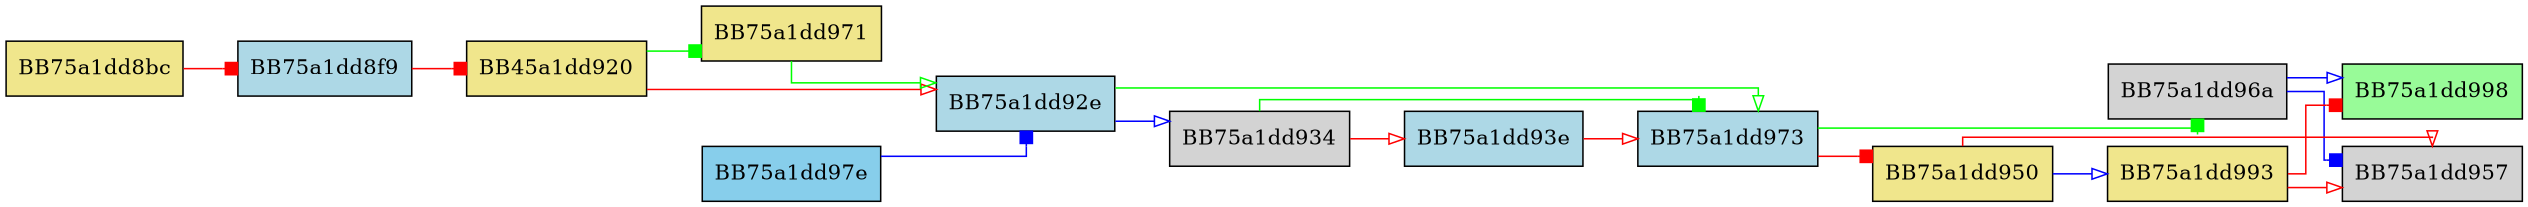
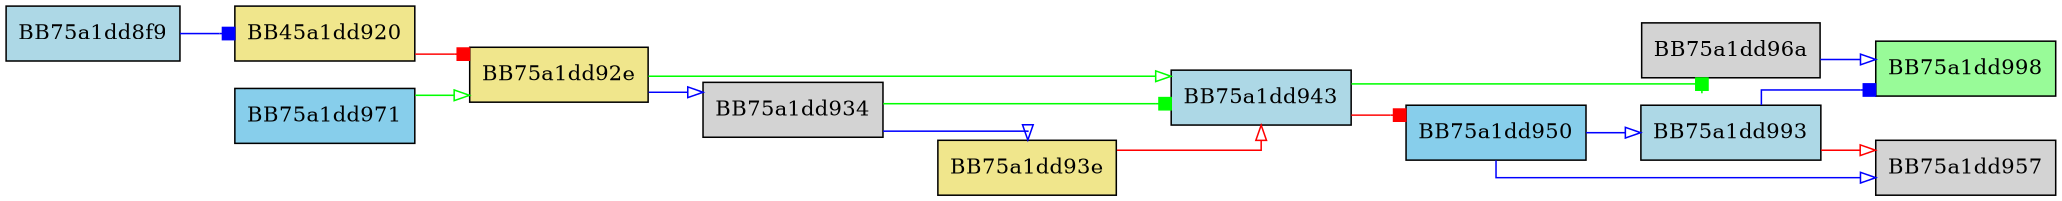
(791, 34) -> (325, 116)
(666, 51) -> none
(95, 69) -> none
(431, 69) -> (200, 34)
(784, 89) -> (435, 54)
(1026, 104) -> (559, 75)
(2324, 117) -> none
(2194, 137) -> (1670, 178)
(1370, 139) -> (956, 131)
(1494, 139) -> (1027, 168)
(1728, 139) -> (1261, 98)
(2306, 149) -> (1803, 90)
(791, 174) -> none
(1963, 174) -> (1496, 133)
(2198, 174) -> (1731, 133)
